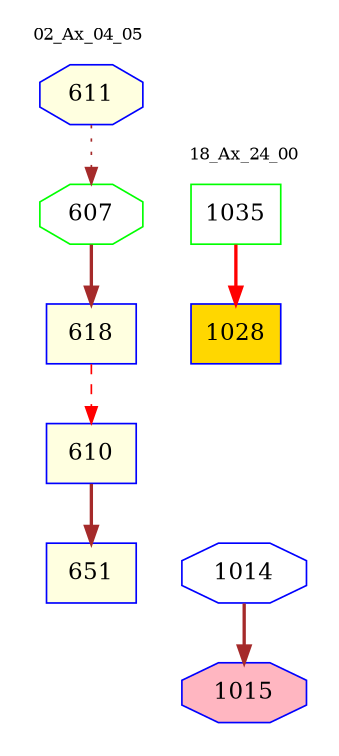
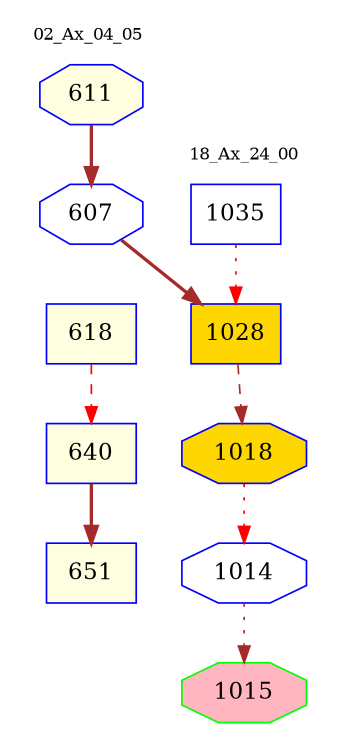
(91, 146) -> (91, 146)
(91, 214) -> (91, 214)
(236, 214) -> (236, 214)
(91, 266) -> (146, 260)
(236, 266) -> (236, 266)
(91, 453) -> (91, 453)
none -> (244, 453)
(244, 625) -> (244, 625)
(244, 693) -> (244, 693)
